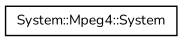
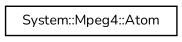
(91, 21) -> (91, 21)
